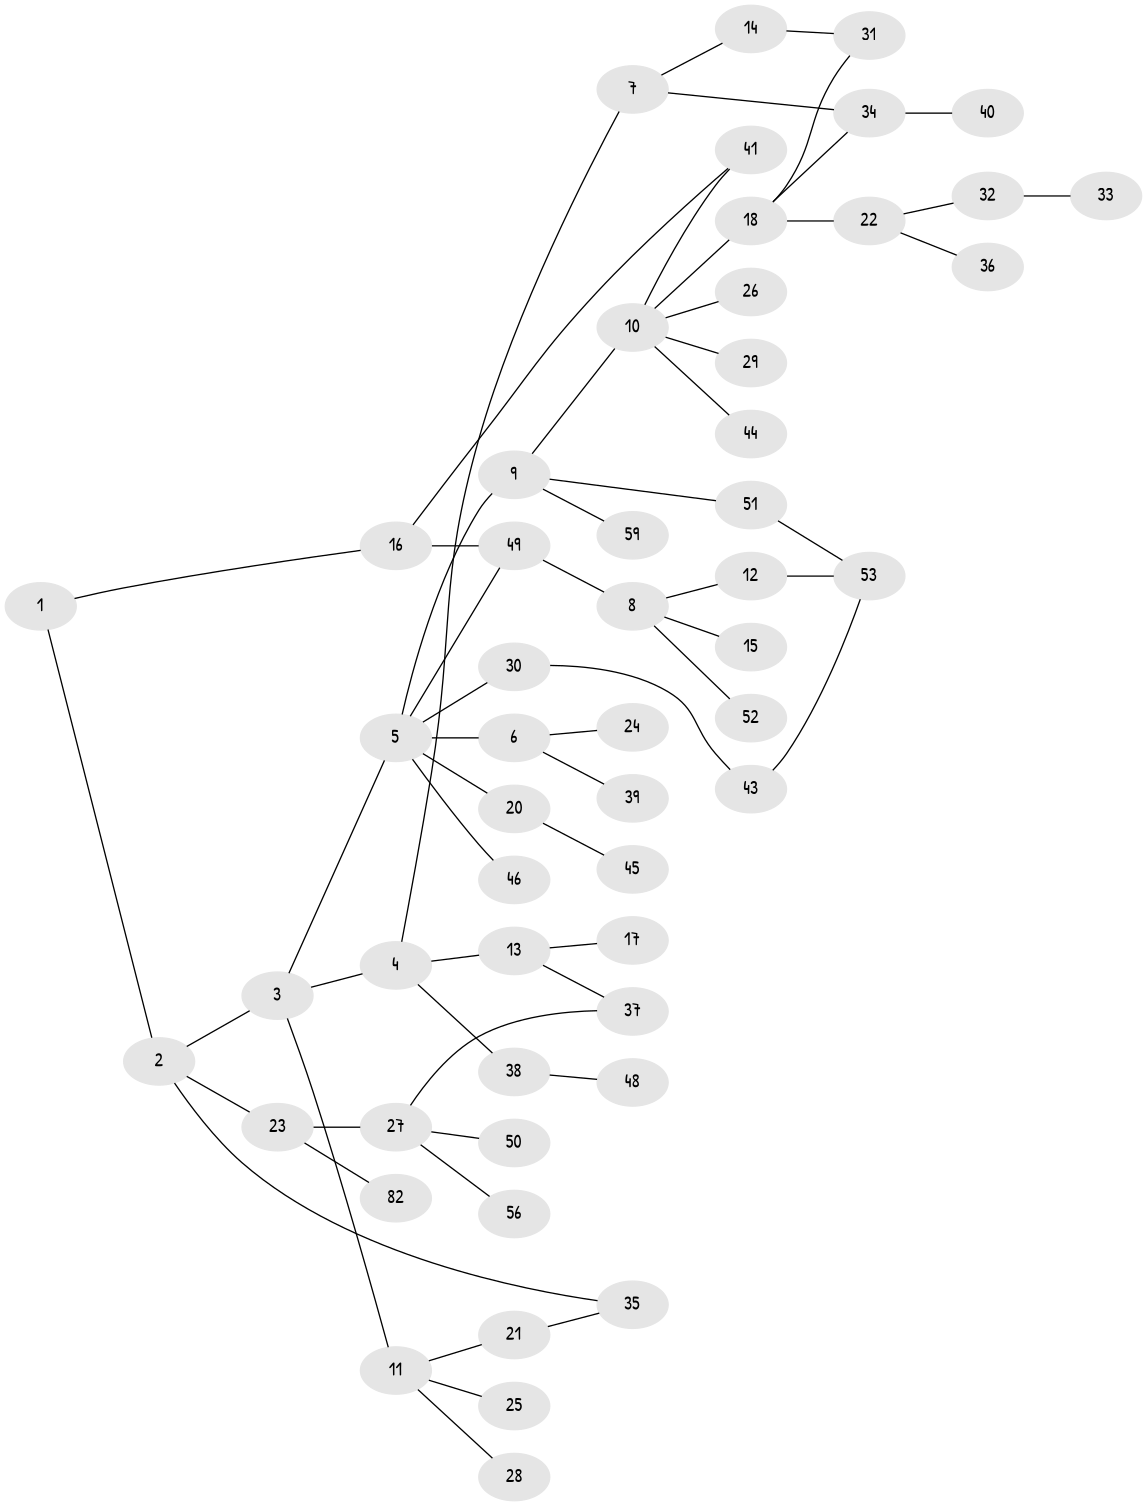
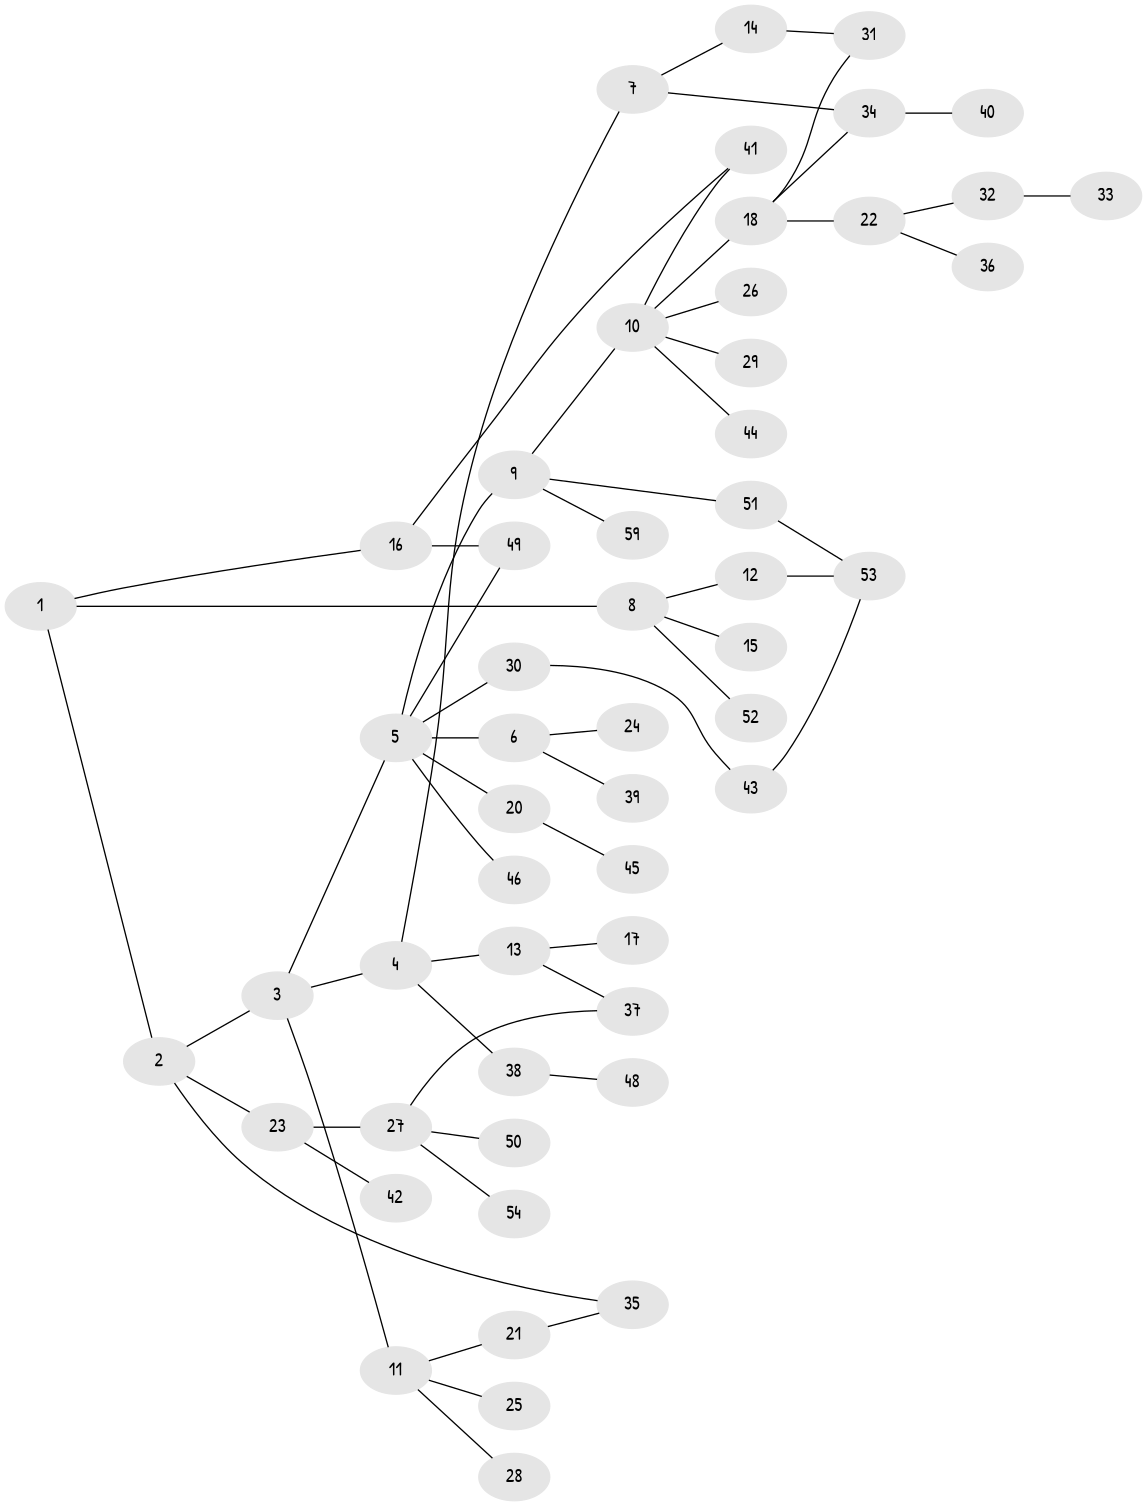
(574, 576) -> (337, 606)
(396, 1198) -> (396, 1198)
(514, 1214) -> (514, 1214)
